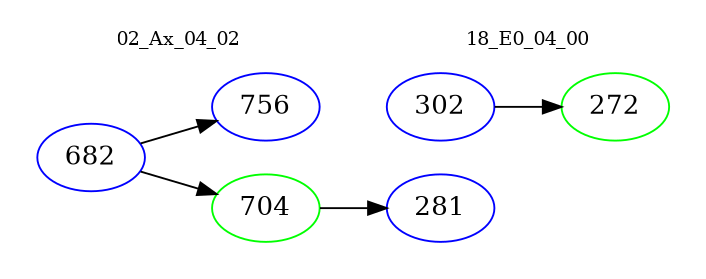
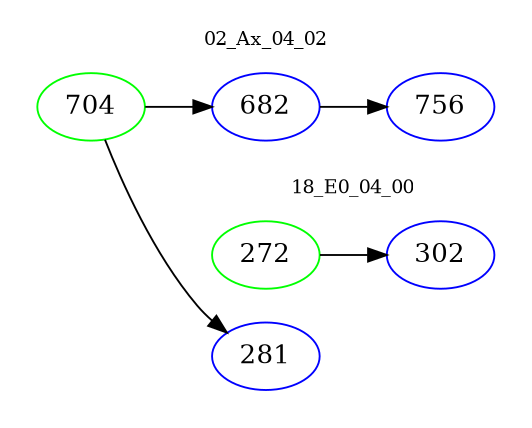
(519, 107) -> (344, 255)
(169, 180) -> (169, 107)
